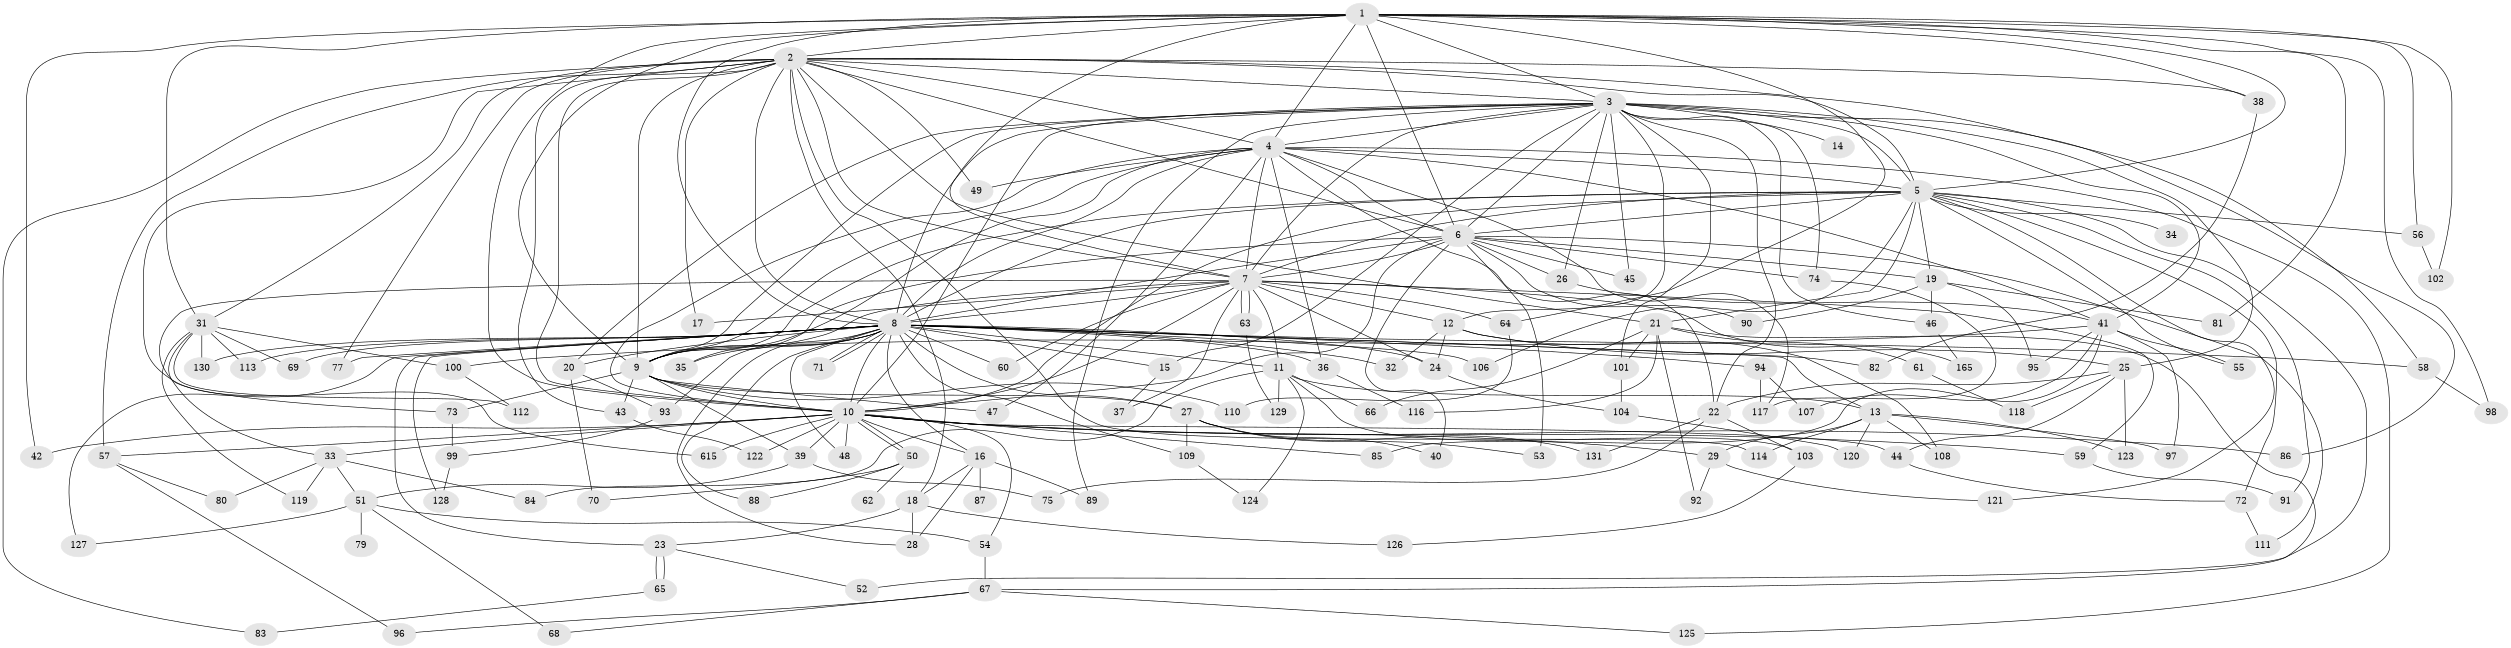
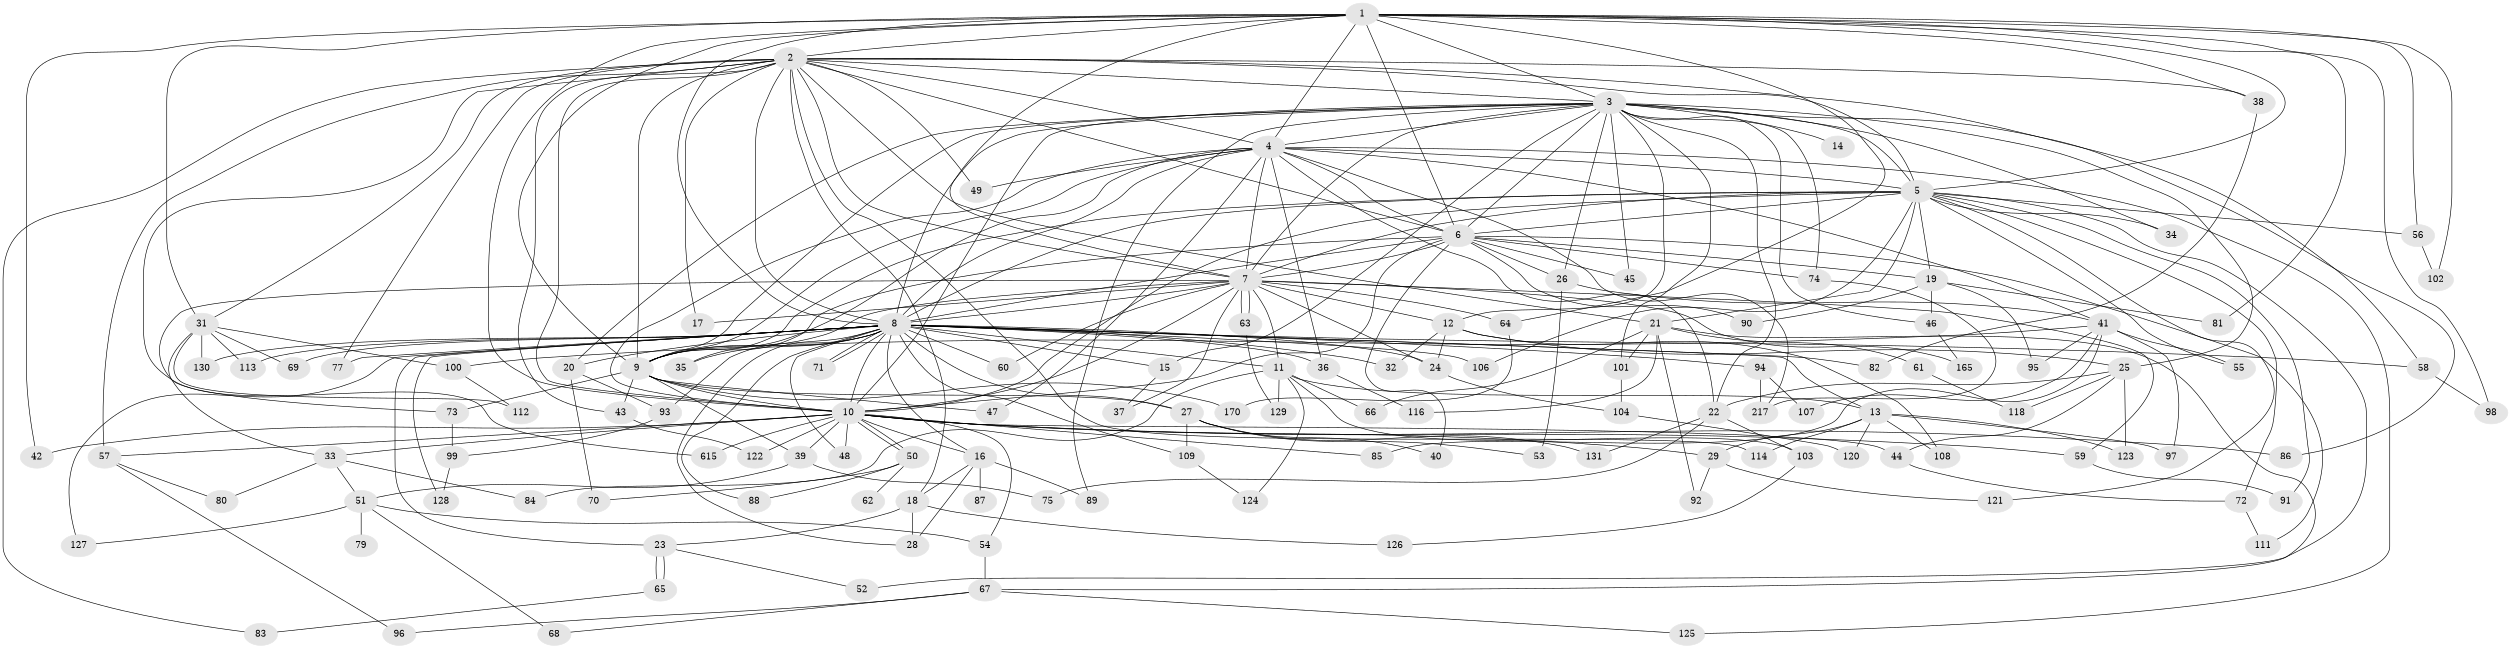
(1984, 149) -> (1898, 140)
(1535, 334) -> (1555, 373)
(1232, 413) -> (1232, 413)
(1760, 413) -> (1760, 413)
(300, 501) -> none
